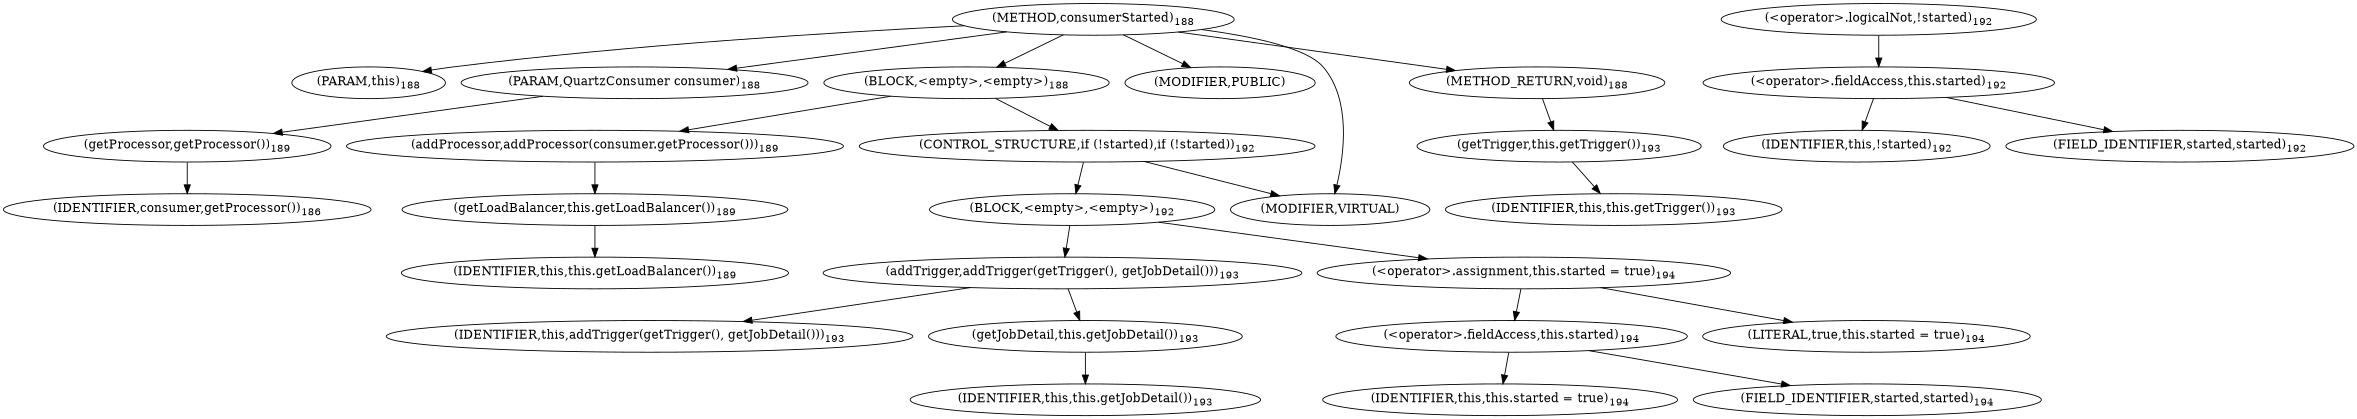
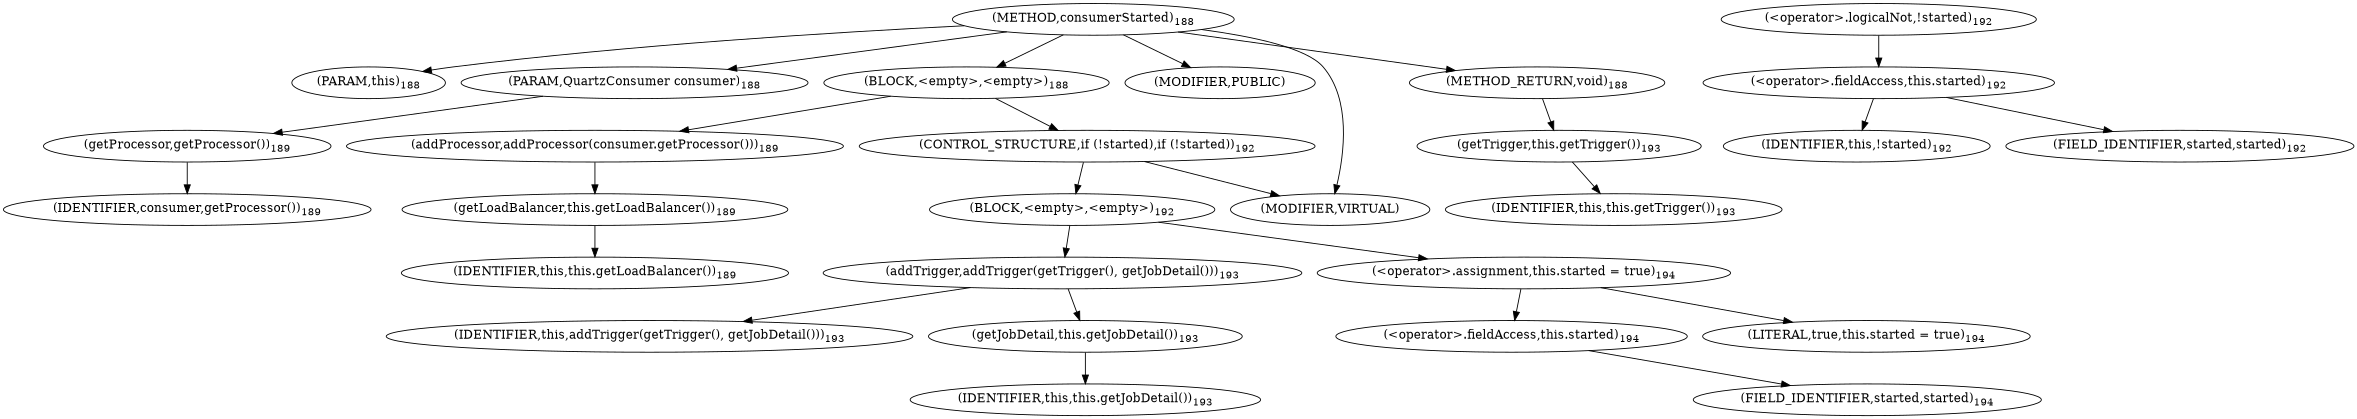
(311, 208) -> (311, 208)
(1500, 400) -> none
